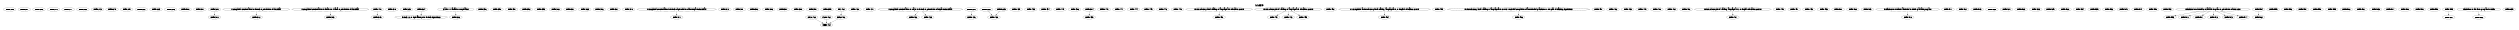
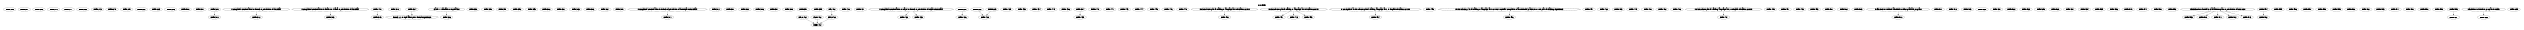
(407, 9) -> none
none -> (1124, 9)
(1330, 9) -> none
(1908, 9) -> (1898, 9)
none -> (2070, 9)
(2243, 17) -> none
